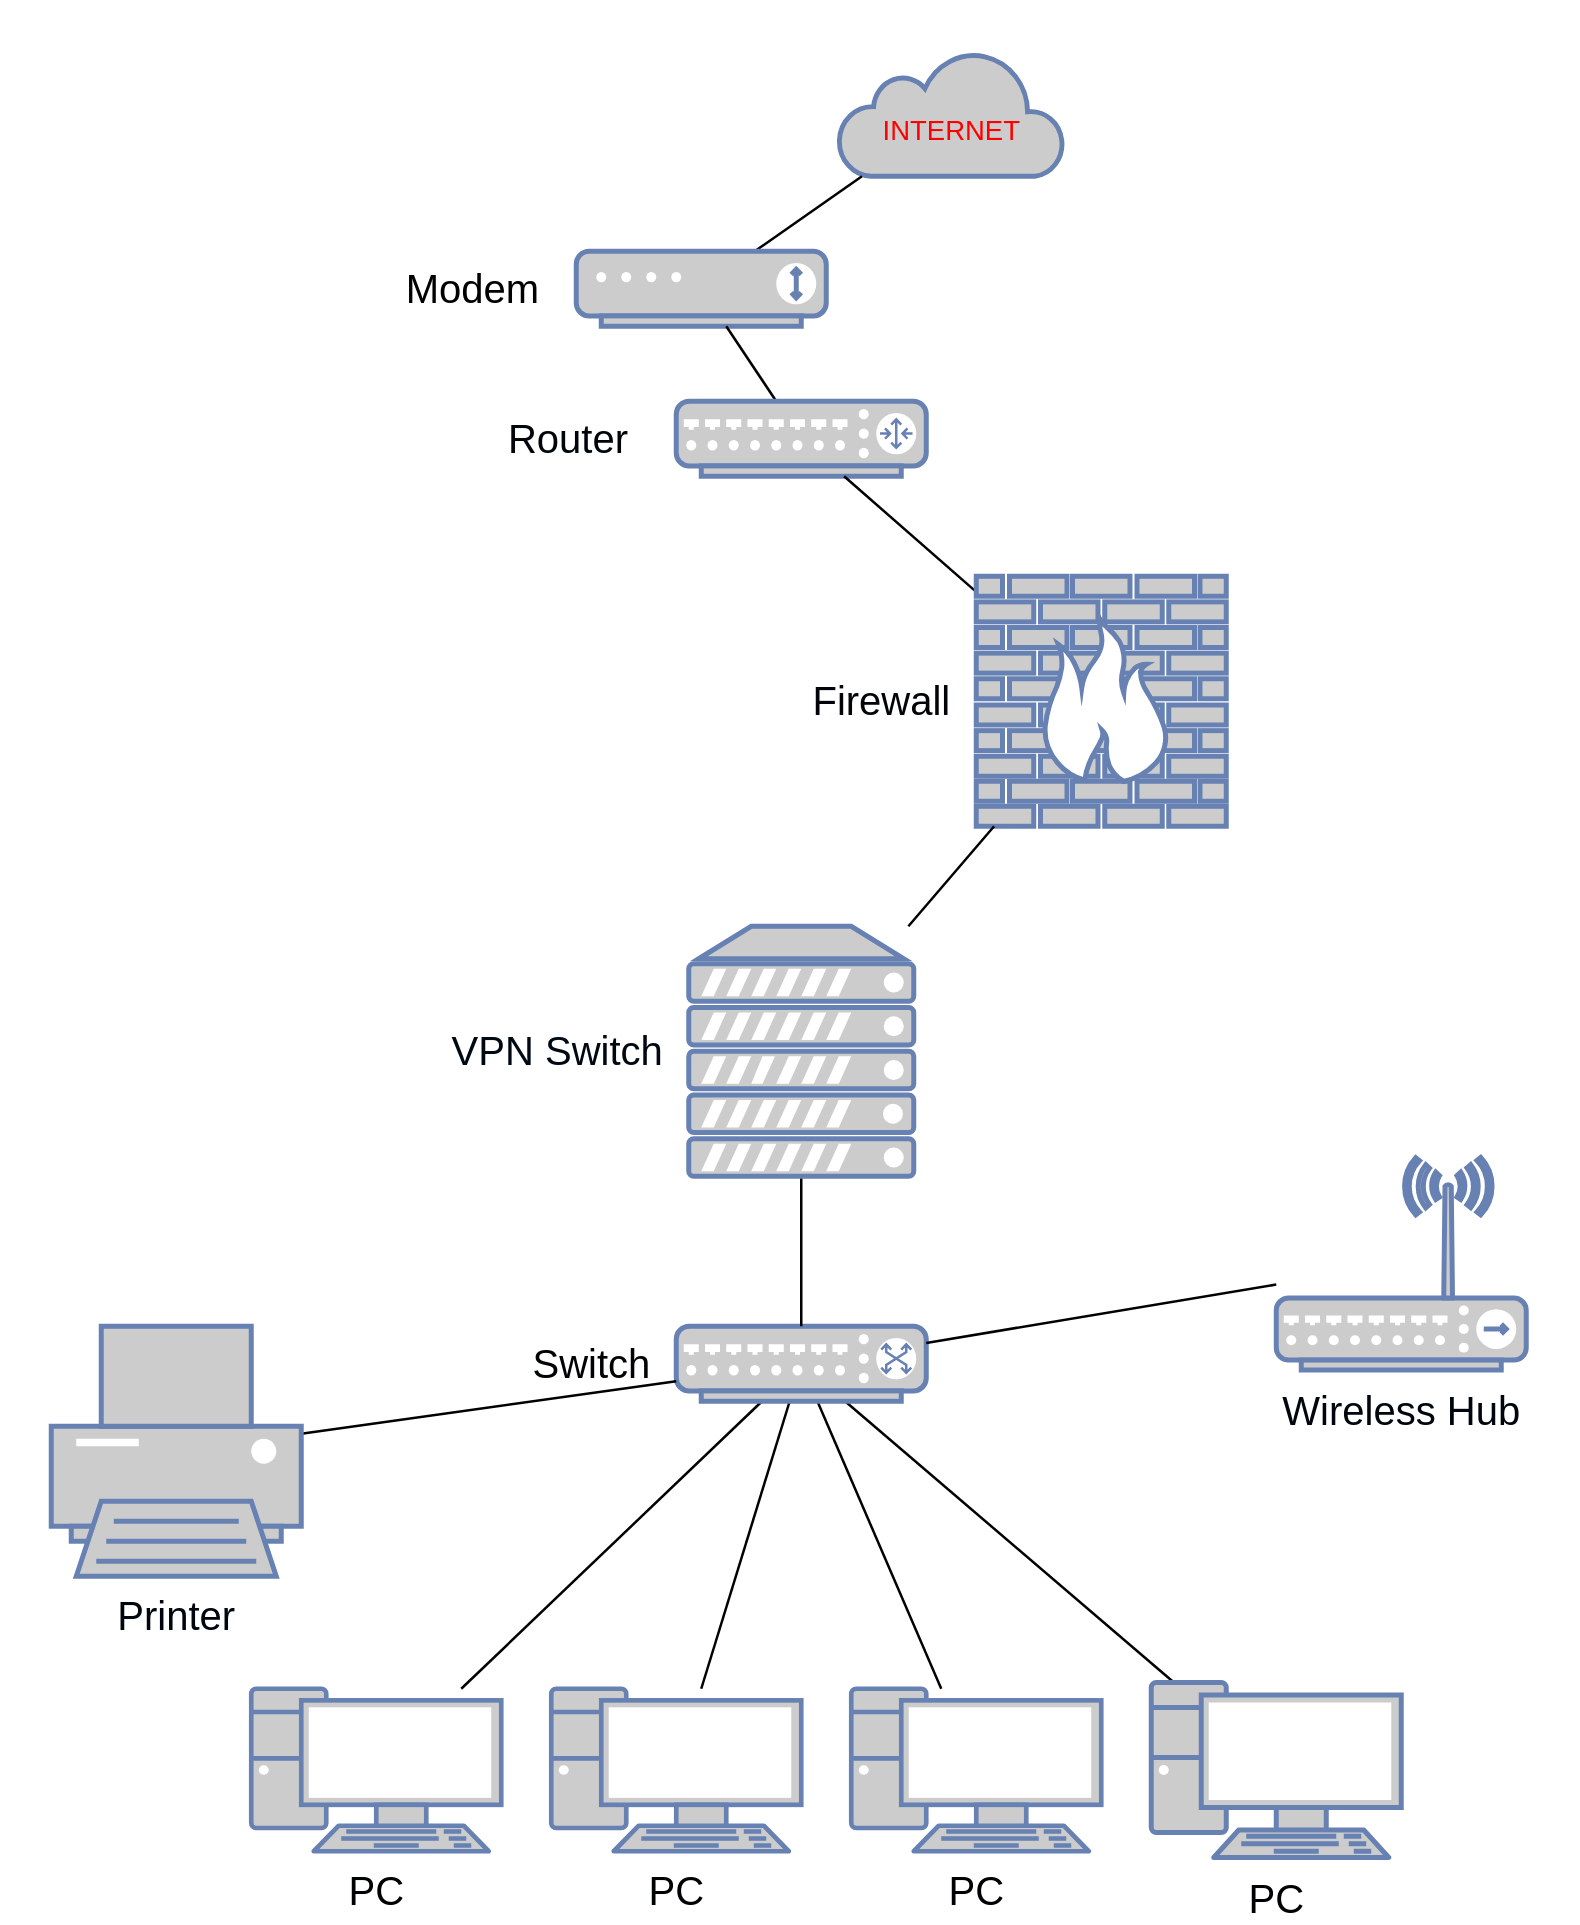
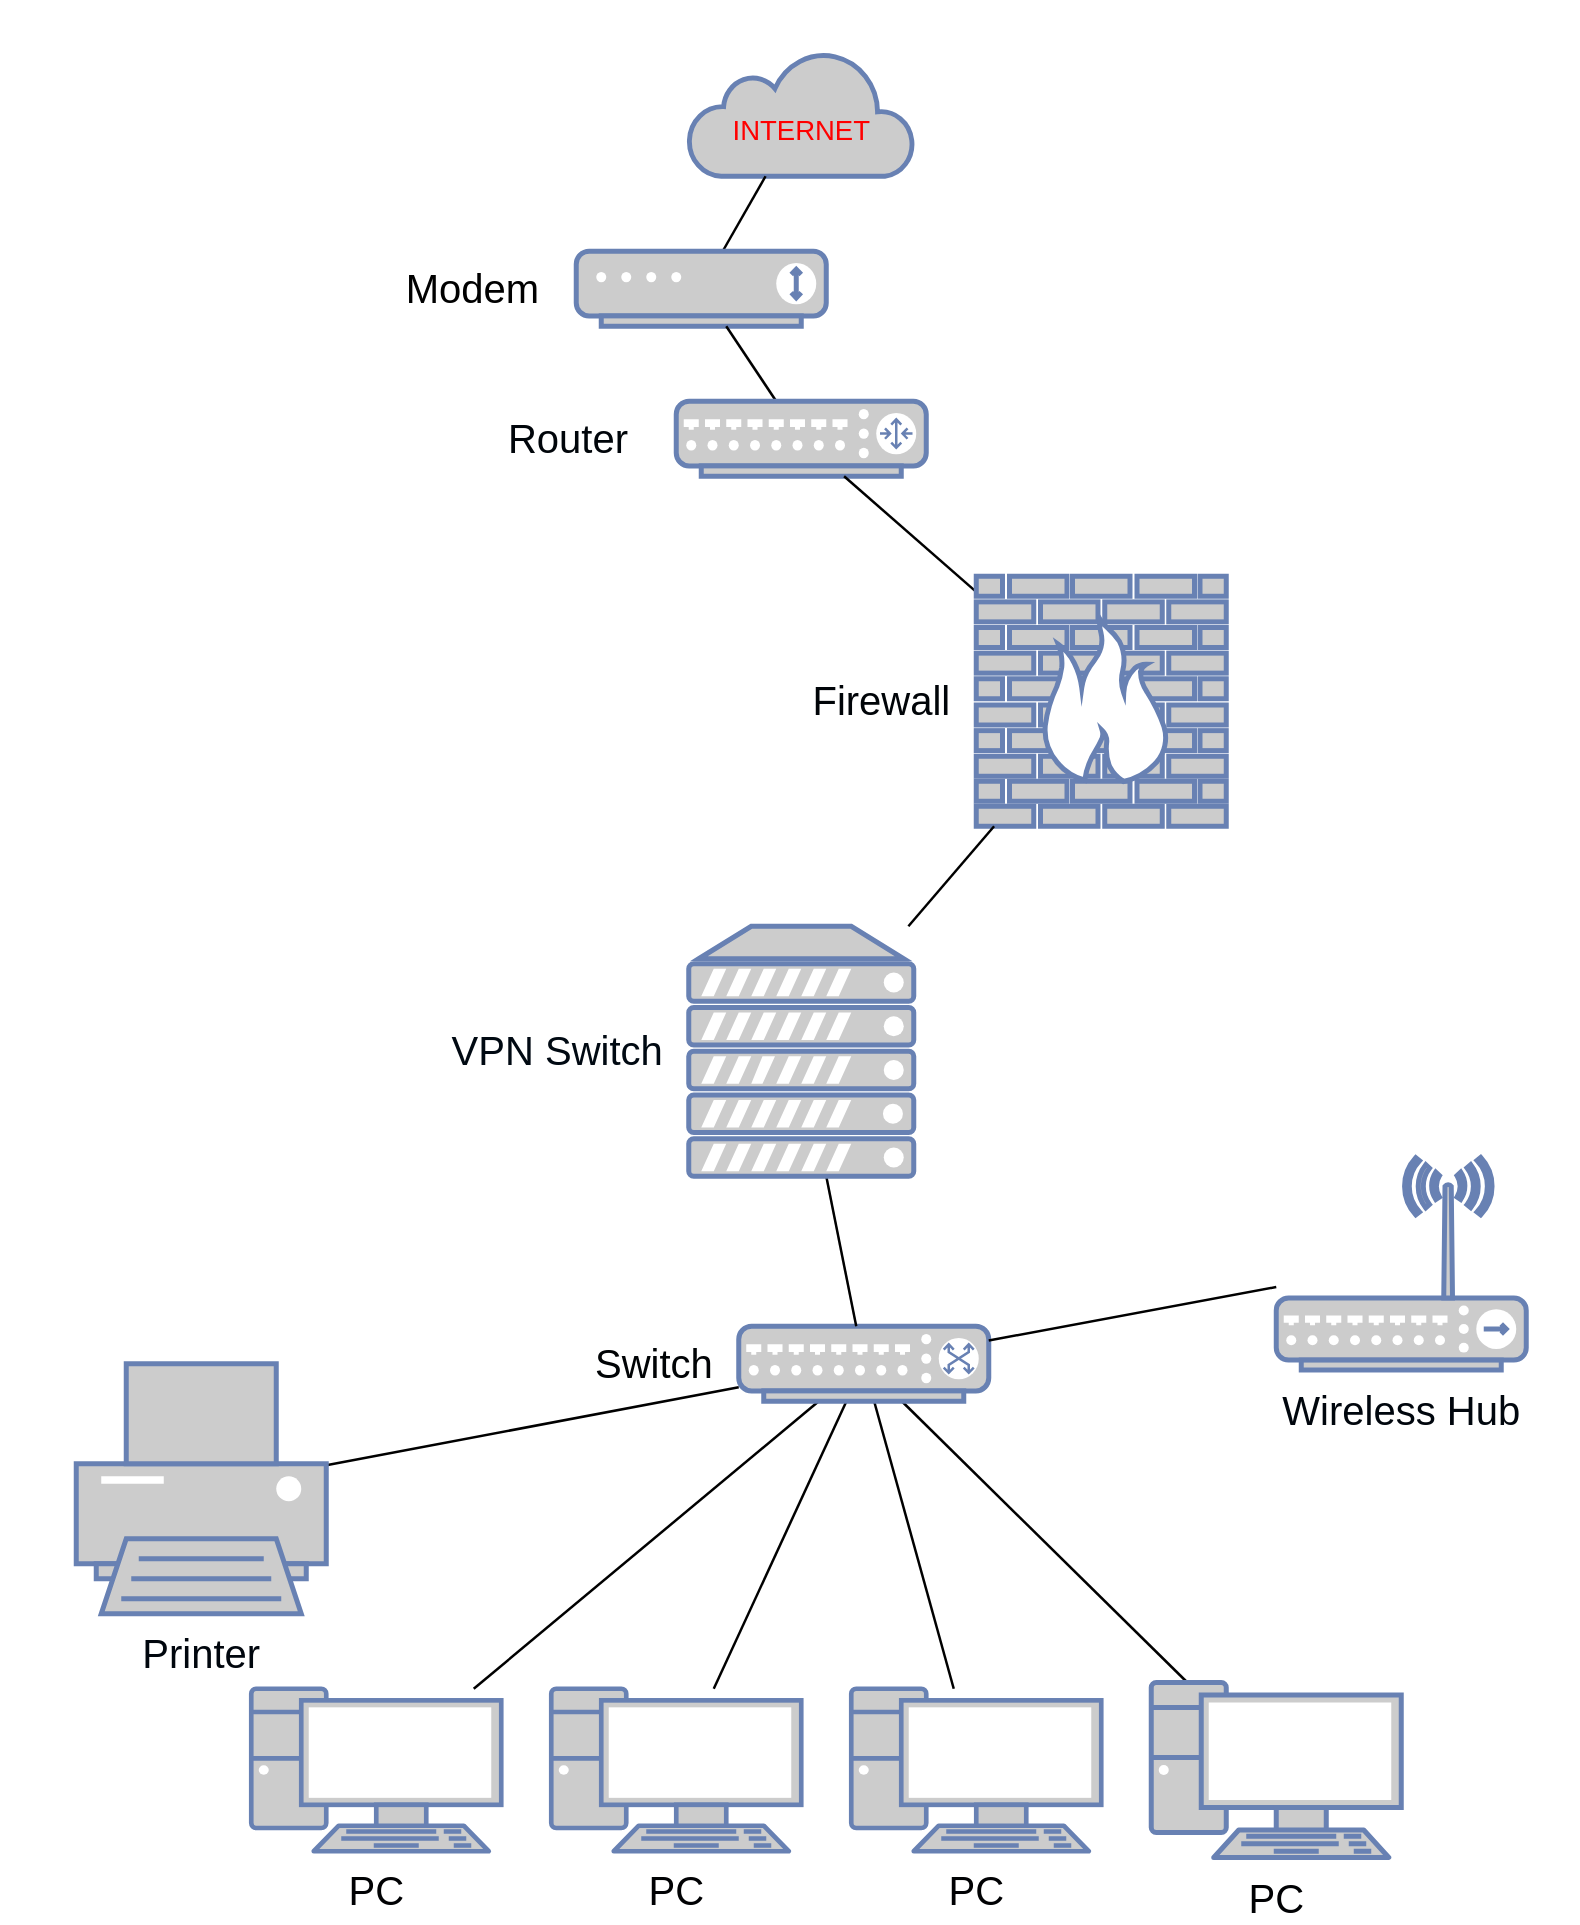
(951, 114) -> (801, 114)
(801, 1364) -> (864, 1364)
(176, 1451) -> (201, 1489)
